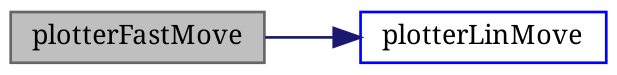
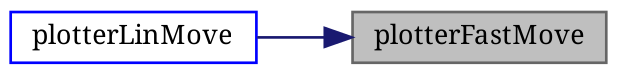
(299, 37) -> (291, 37)
